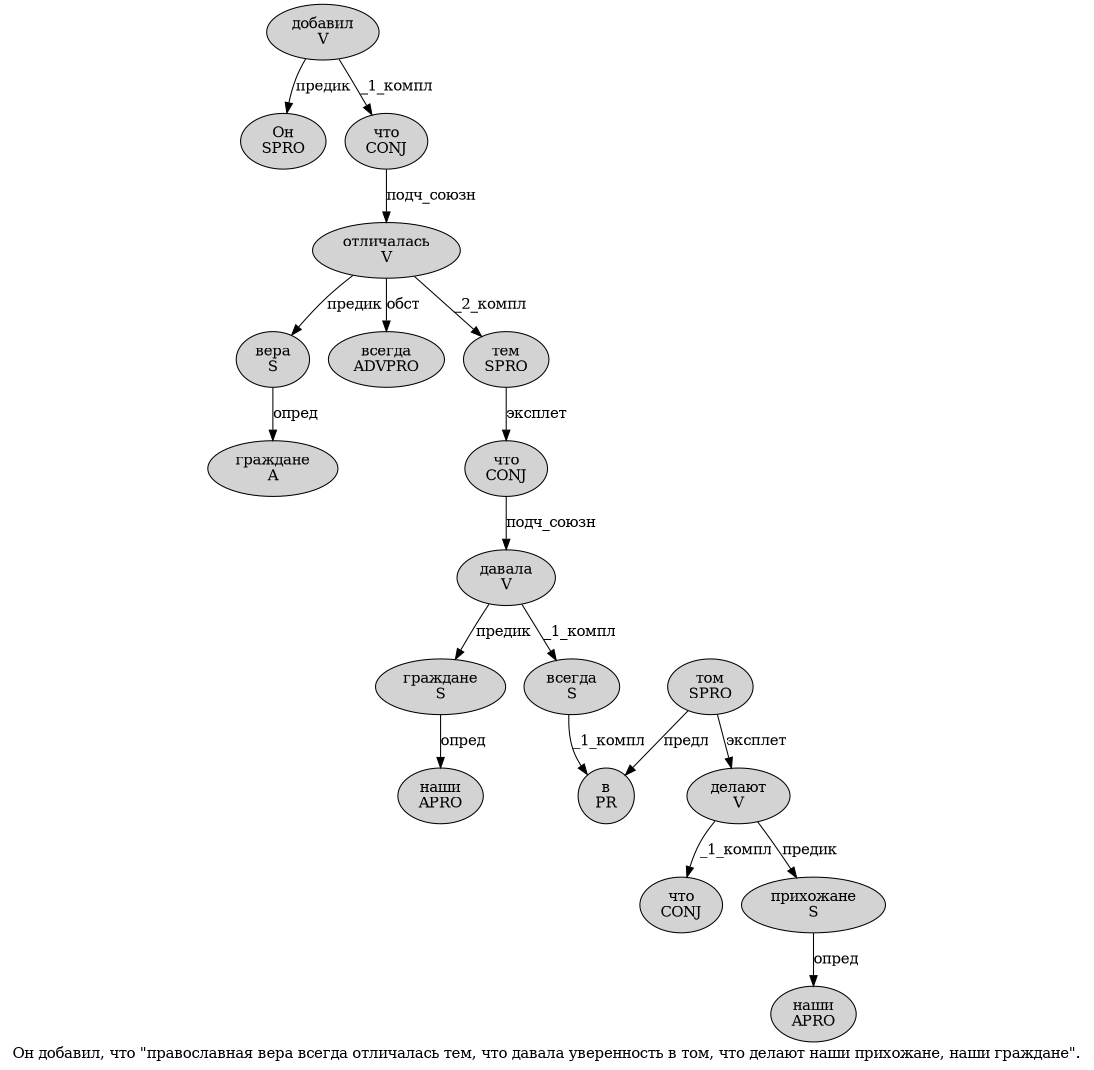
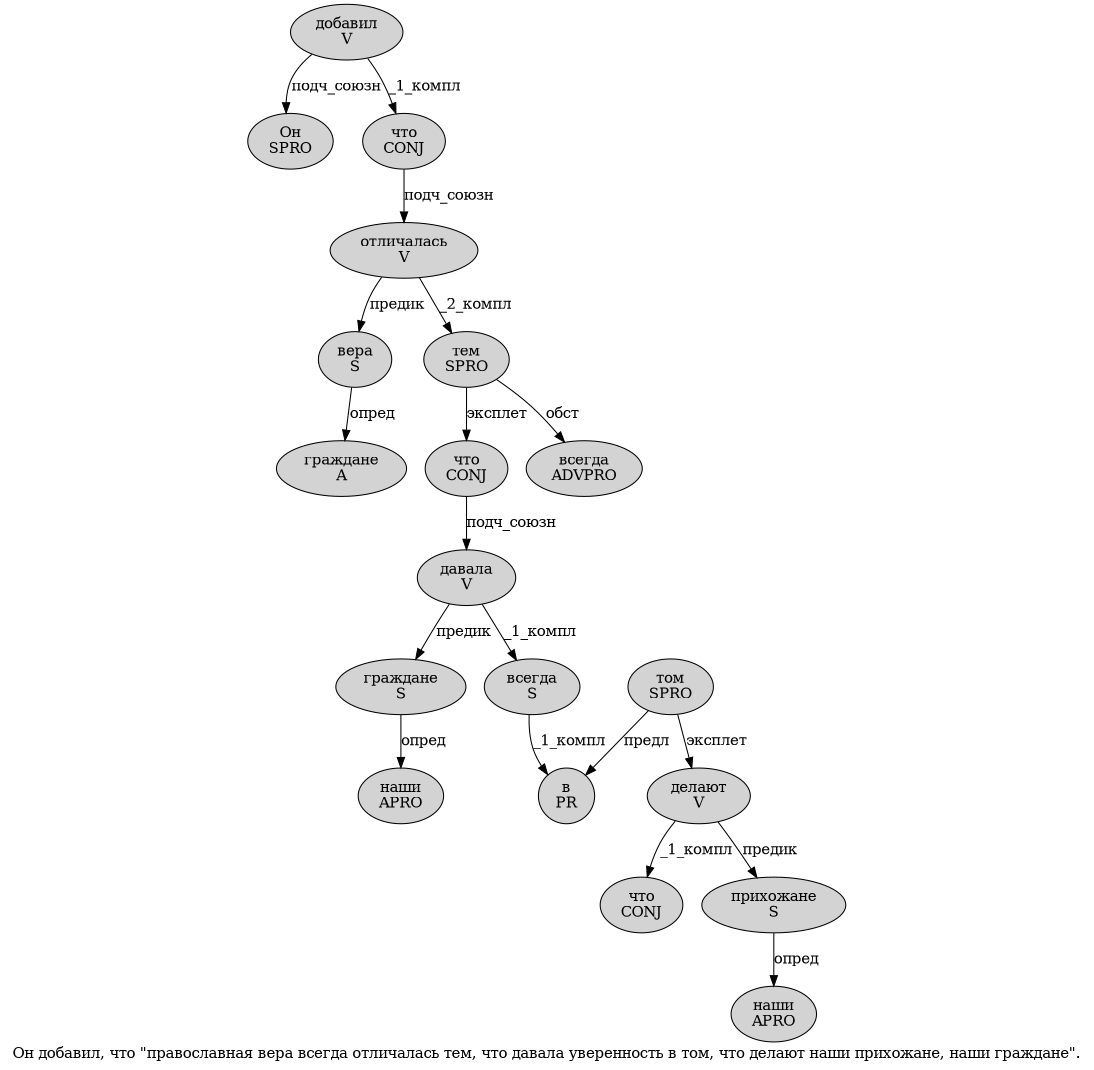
(323, 87) -> (336, 87)
(386, 300) -> (529, 405)
